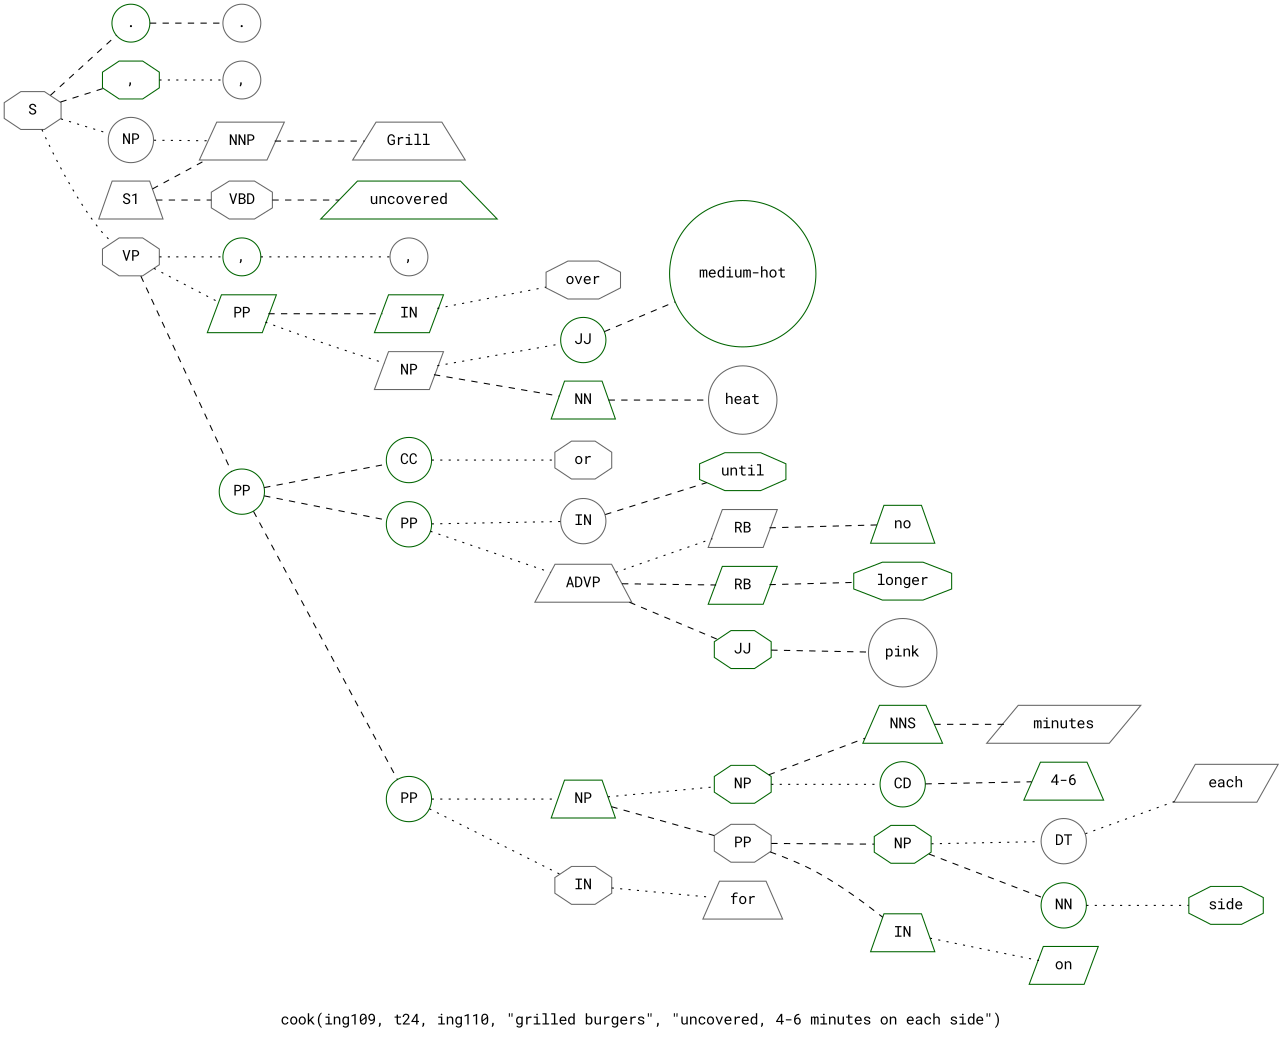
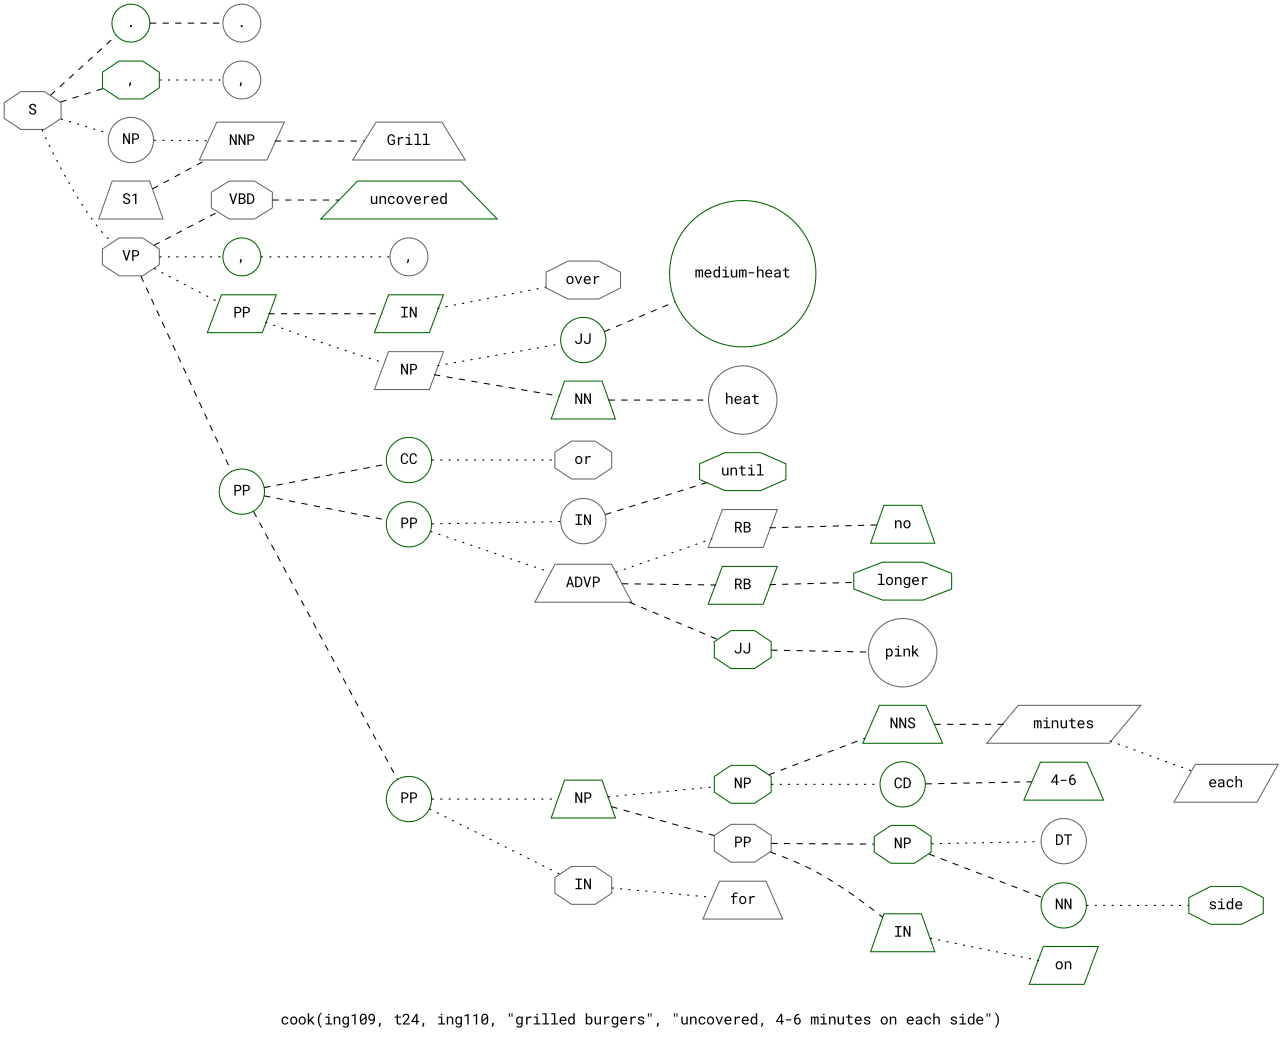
(184, 200) -> (186, 229)
(743, 274) -> (743, 274)
(1131, 817) -> (1151, 756)
